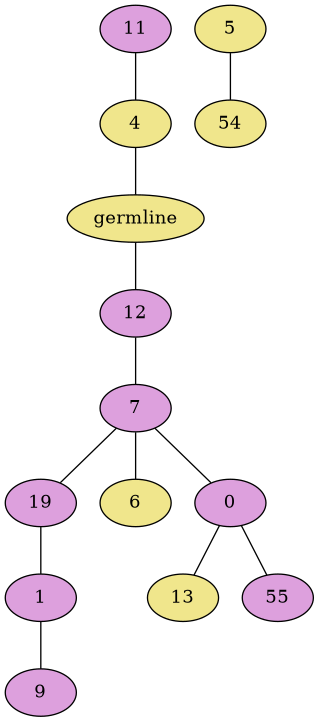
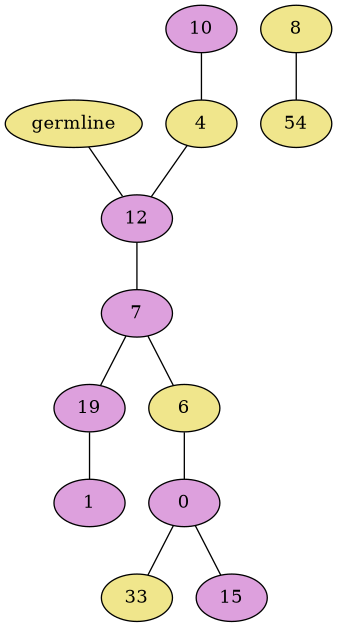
(136, 29) -> (201, 29)
(230, 29) -> (296, 29)
(136, 171) -> (169, 171)
(183, 455) -> (184, 456)
(183, 598) -> (137, 598)
(278, 598) -> (232, 598)
(41, 693) -> none
